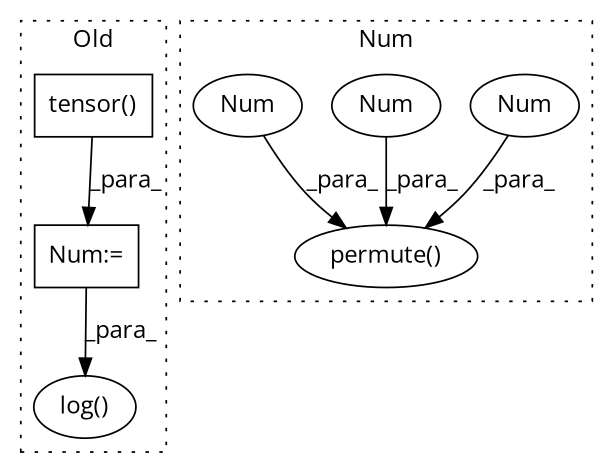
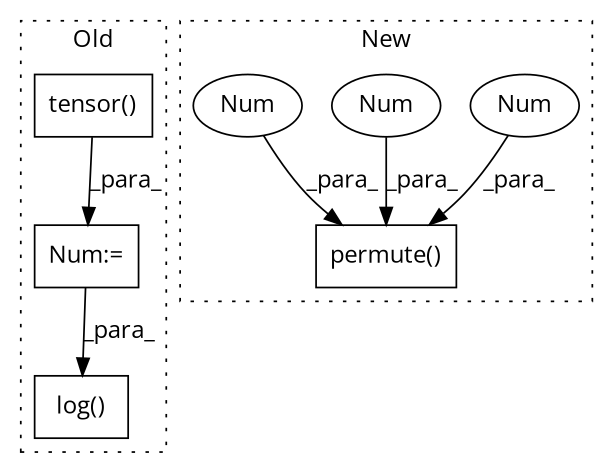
(386, 41) -> (386, 41)
(386, 256) -> (386, 256)
(85, 407) -> (81, 407)
